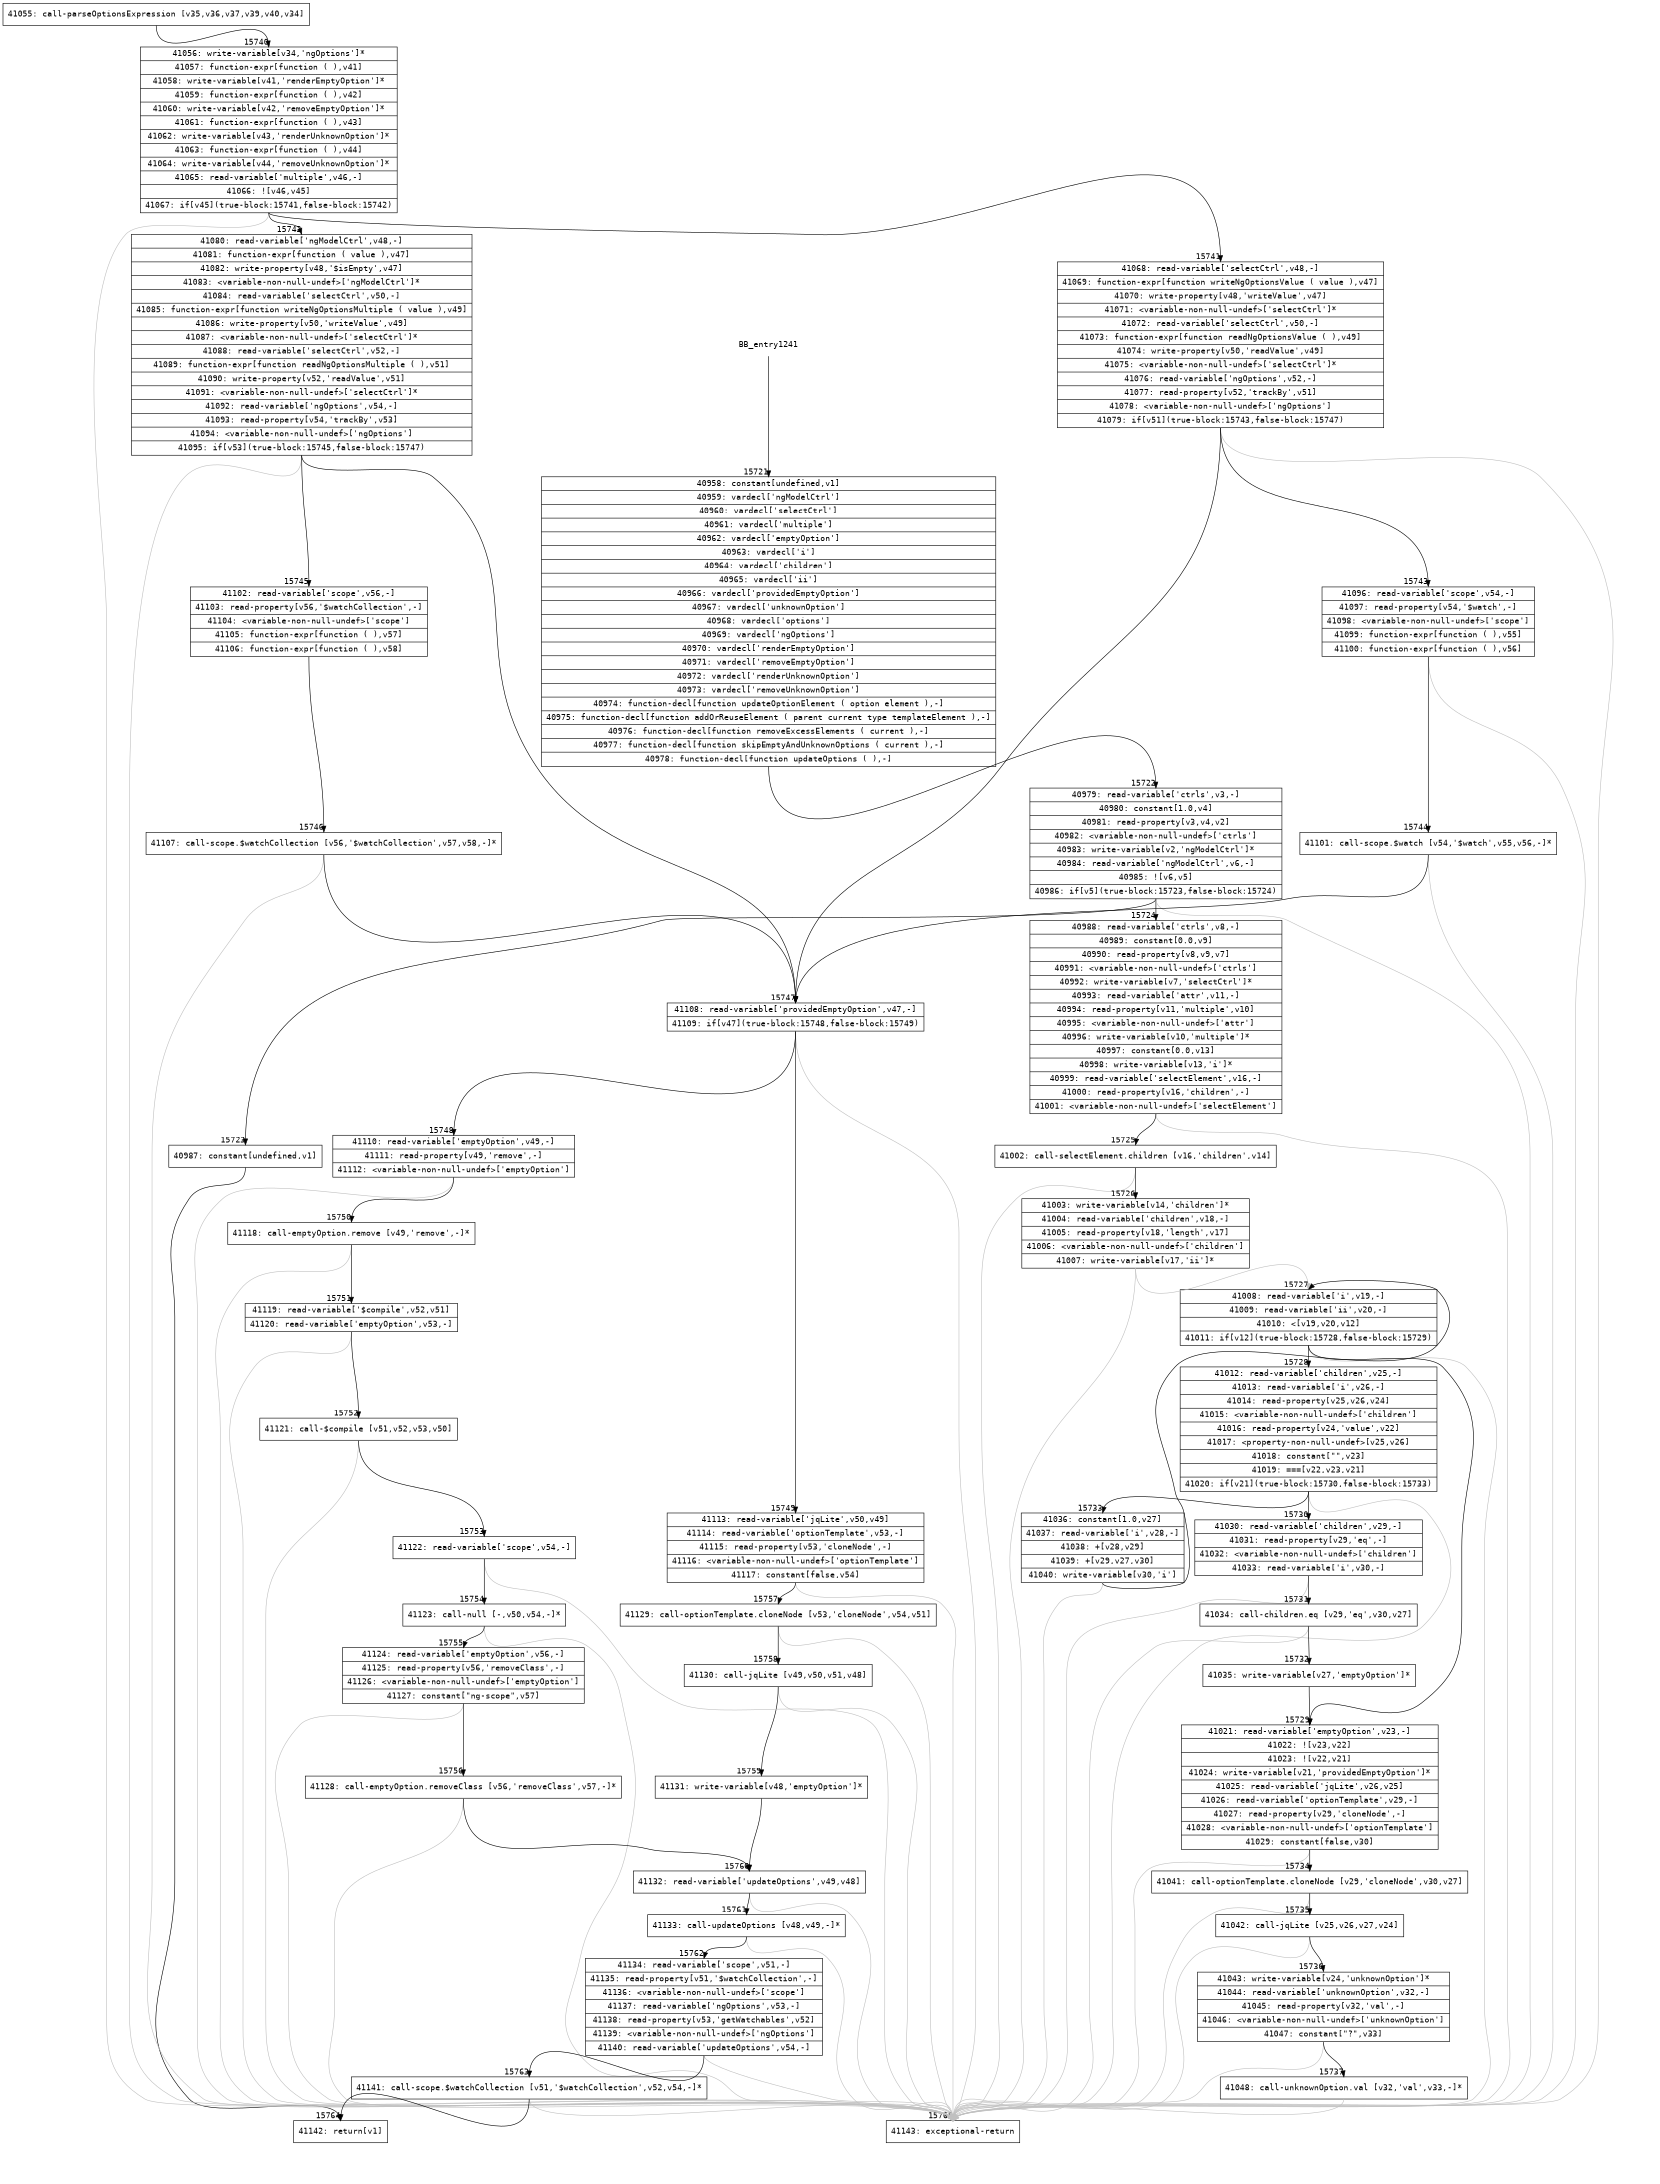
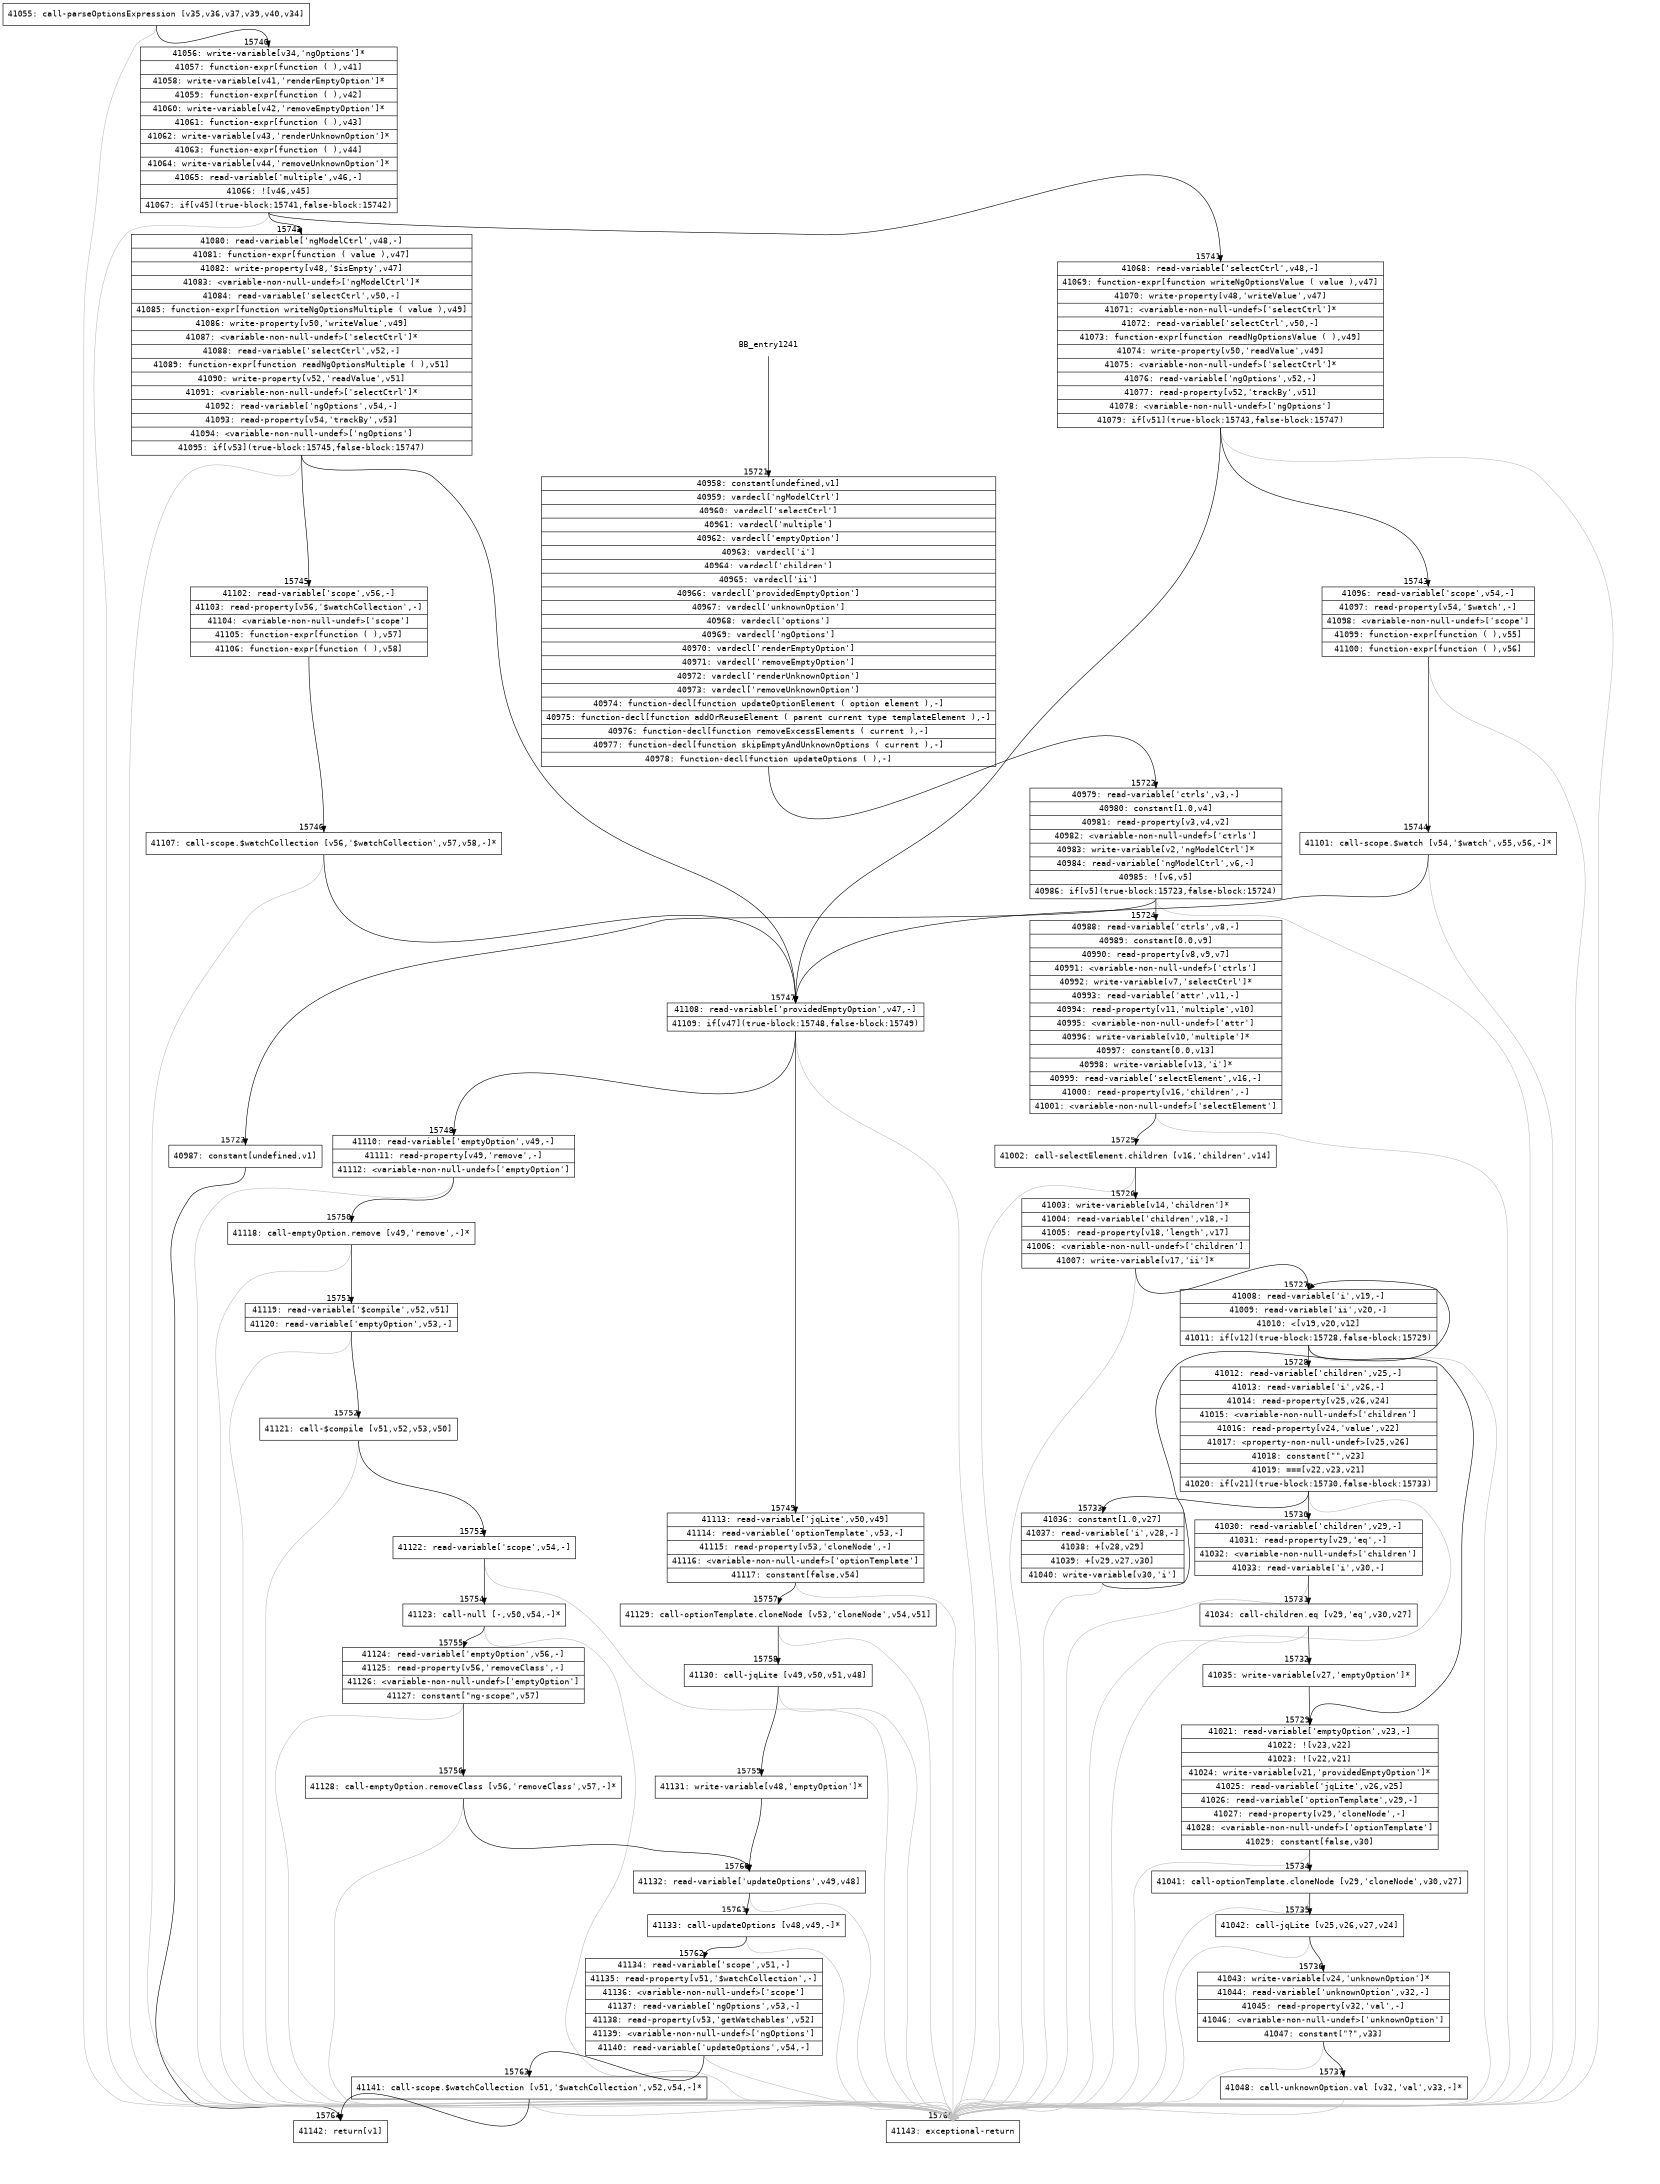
(1219, 1280) -> (1219, 1280)
none -> (84, 1476)
